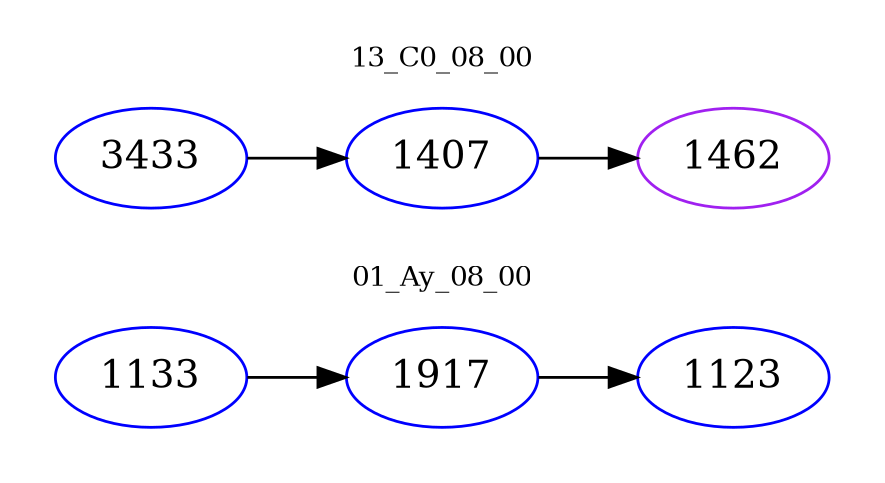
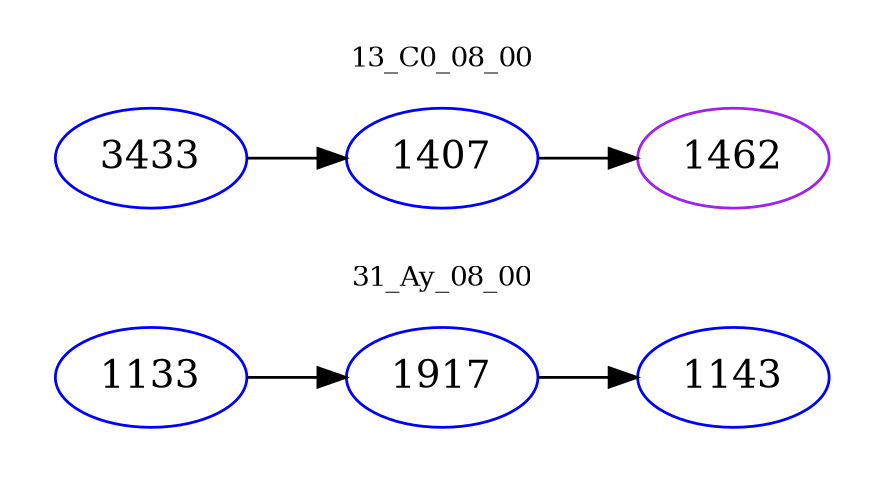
(442, 279) -> (442, 279)
(733, 377) -> (733, 377)
